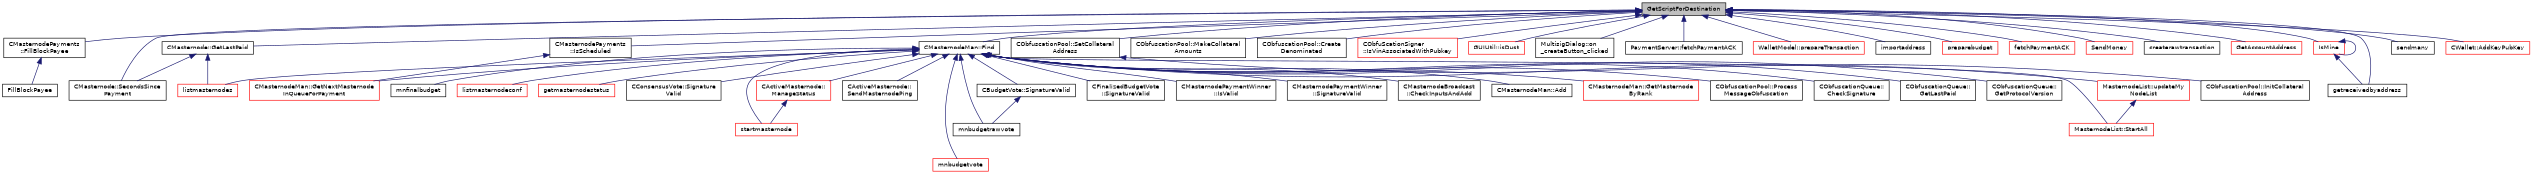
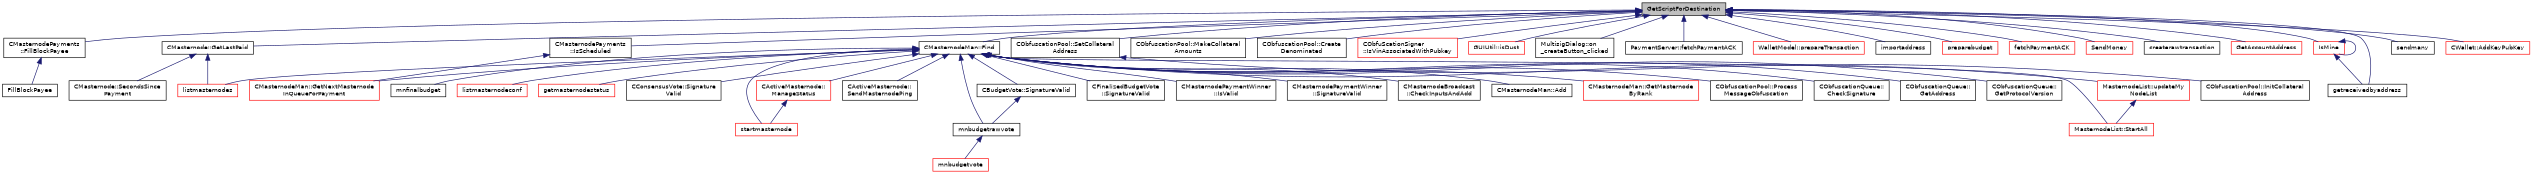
(867, 18) -> none
(1938, 90) -> (1938, 90)
(946, 110) -> (972, 150)
